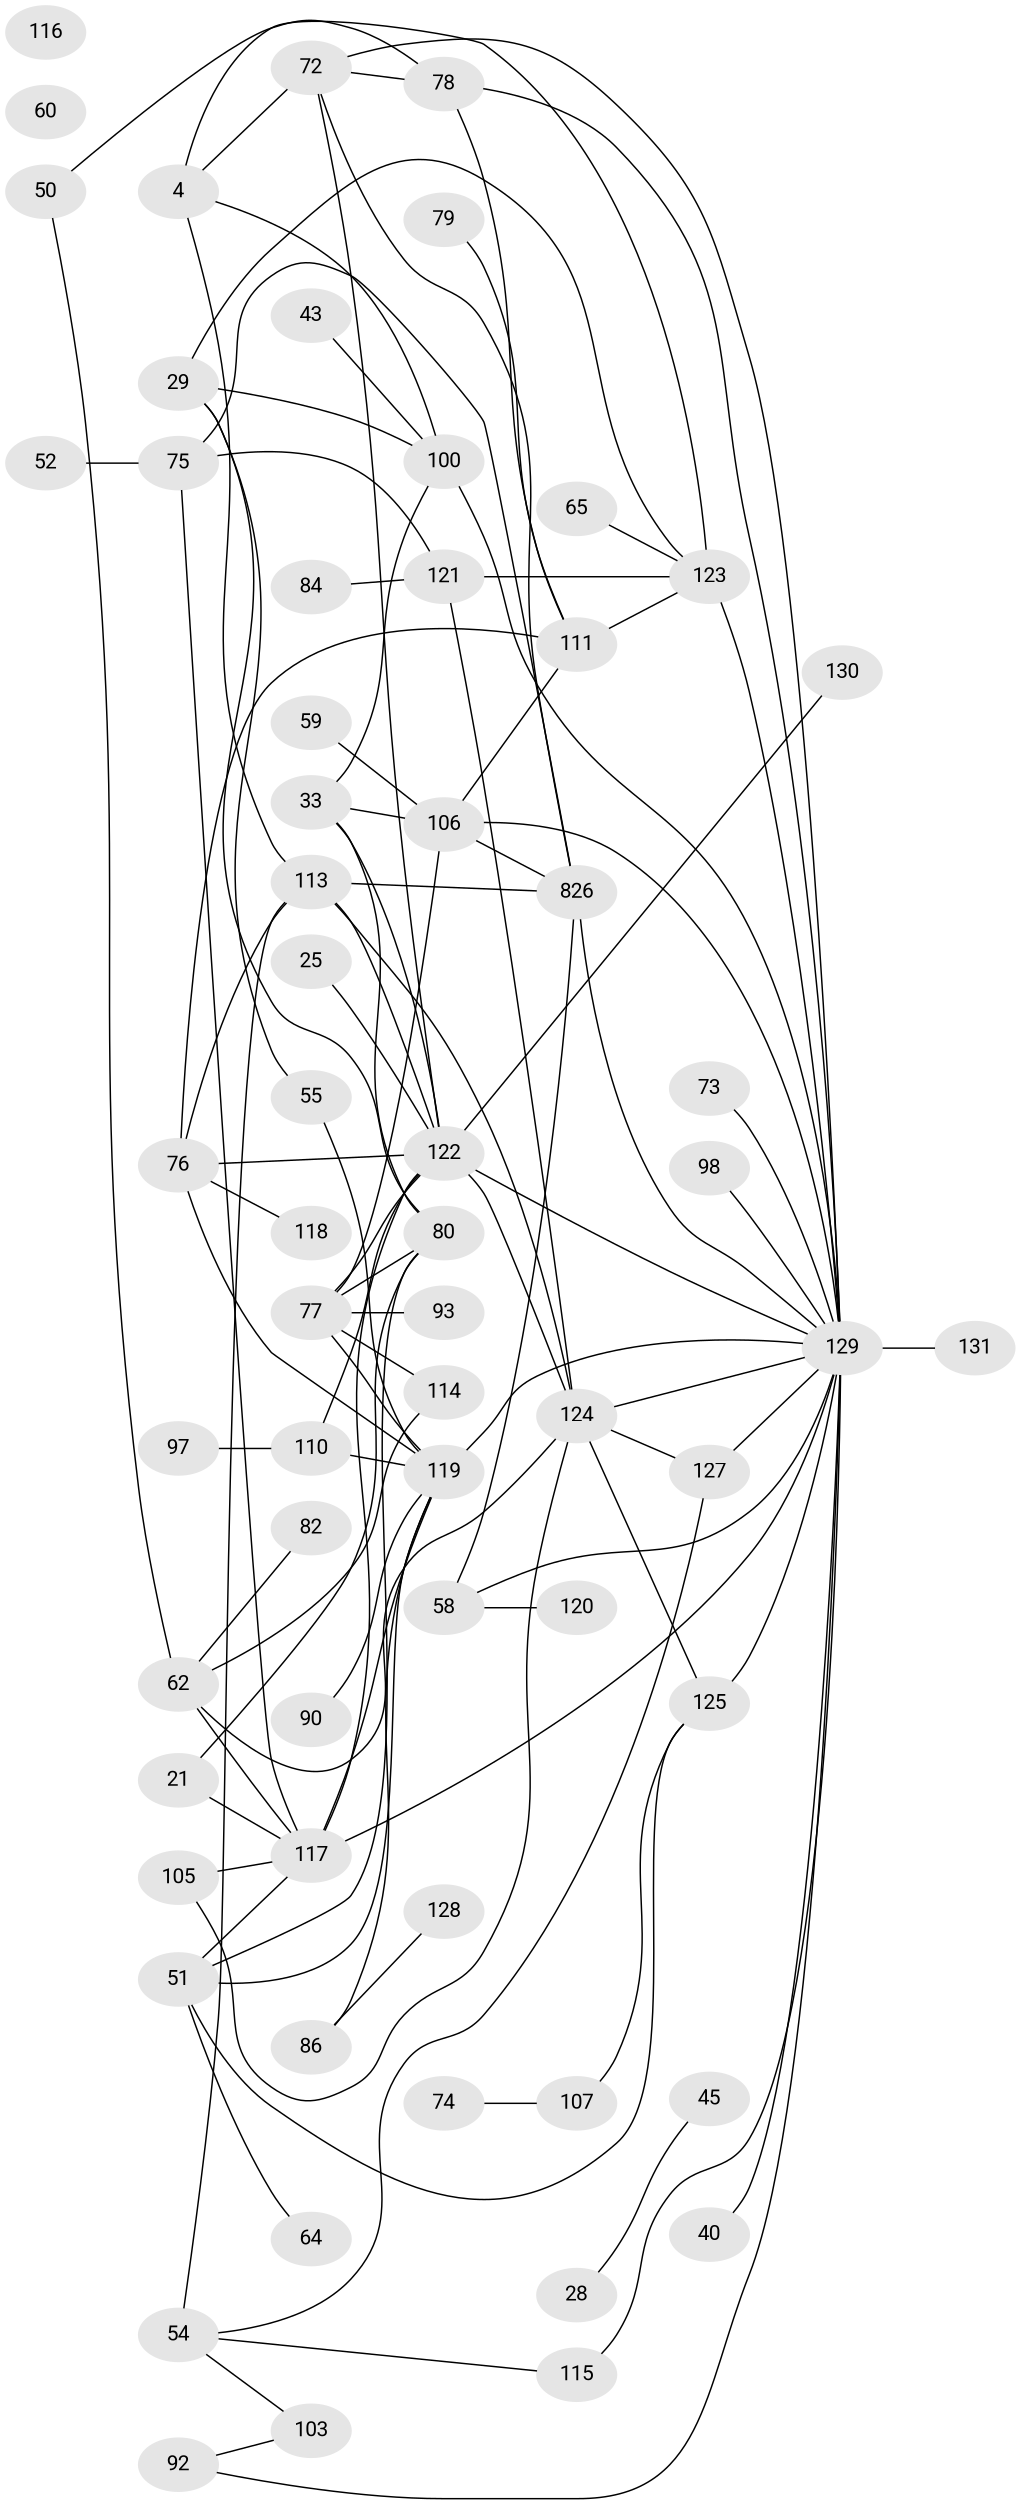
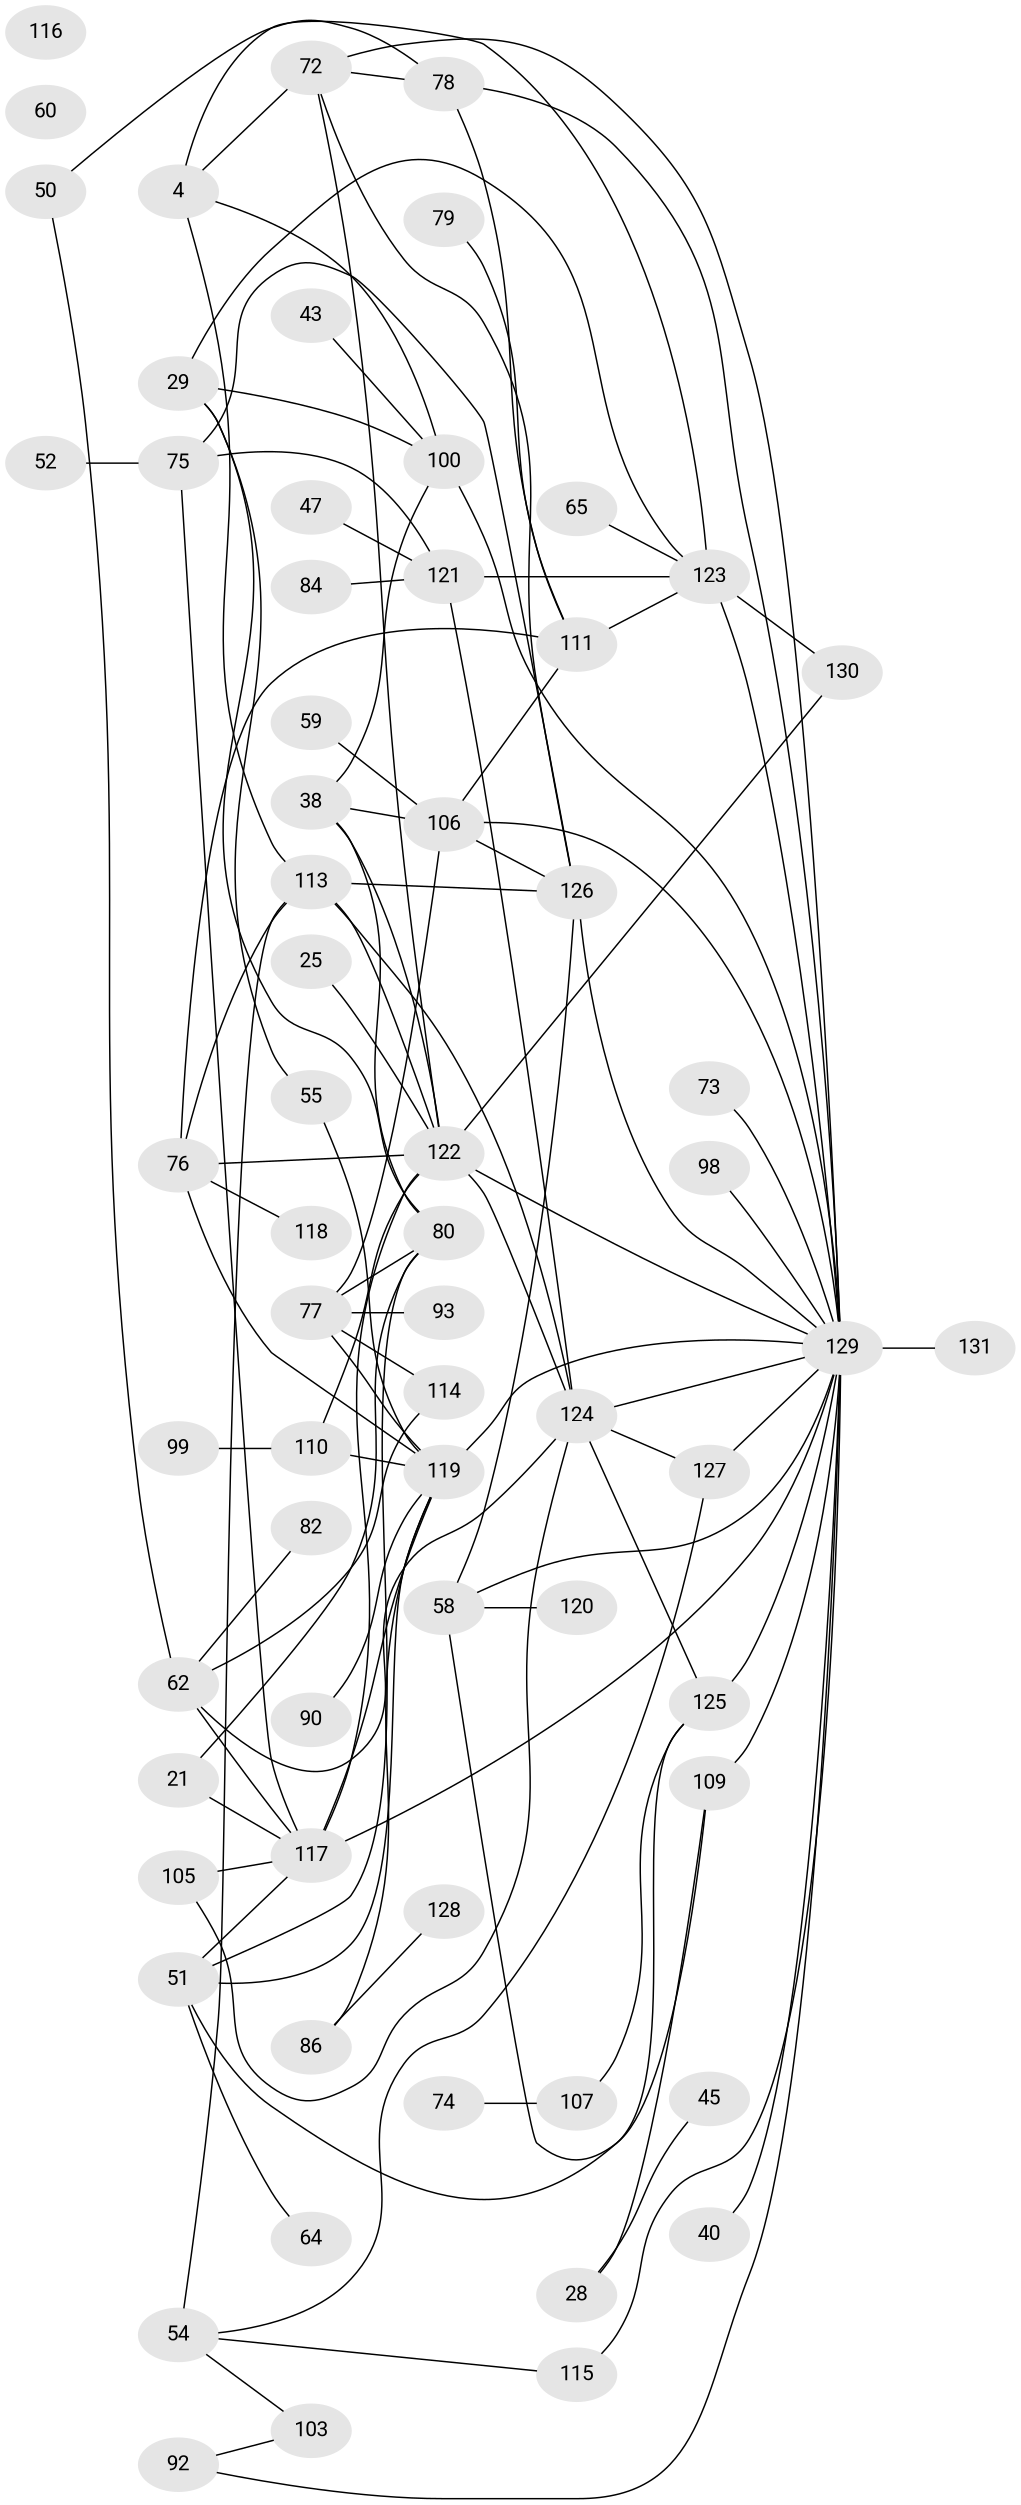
none -> (311, 507)
none -> (776, 625)
(311, 802) -> (311, 802)
(577, 892) -> (577, 892)
(378, 1233) -> none
(178, 1448) -> (178, 1448)
none -> (709, 1783)
